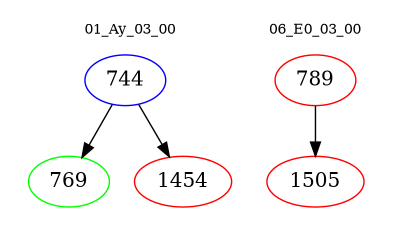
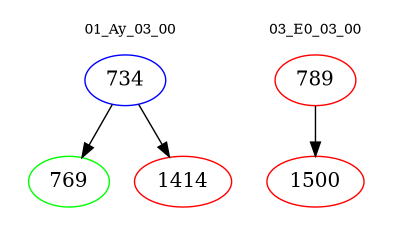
(315, 30) -> (315, 30)
(125, 80) -> (125, 80)
(183, 182) -> (183, 182)
(315, 182) -> (315, 182)
